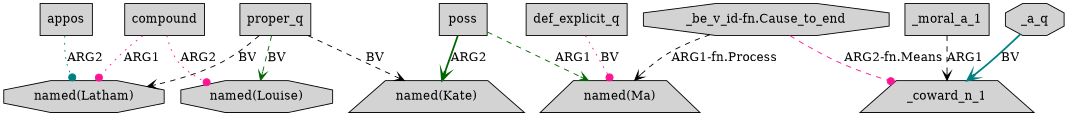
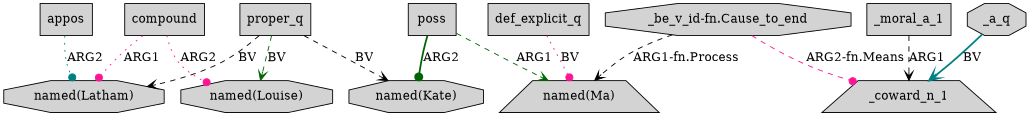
(451, 54) -> (423, 54)
(437, 97) -> (416, 97)
